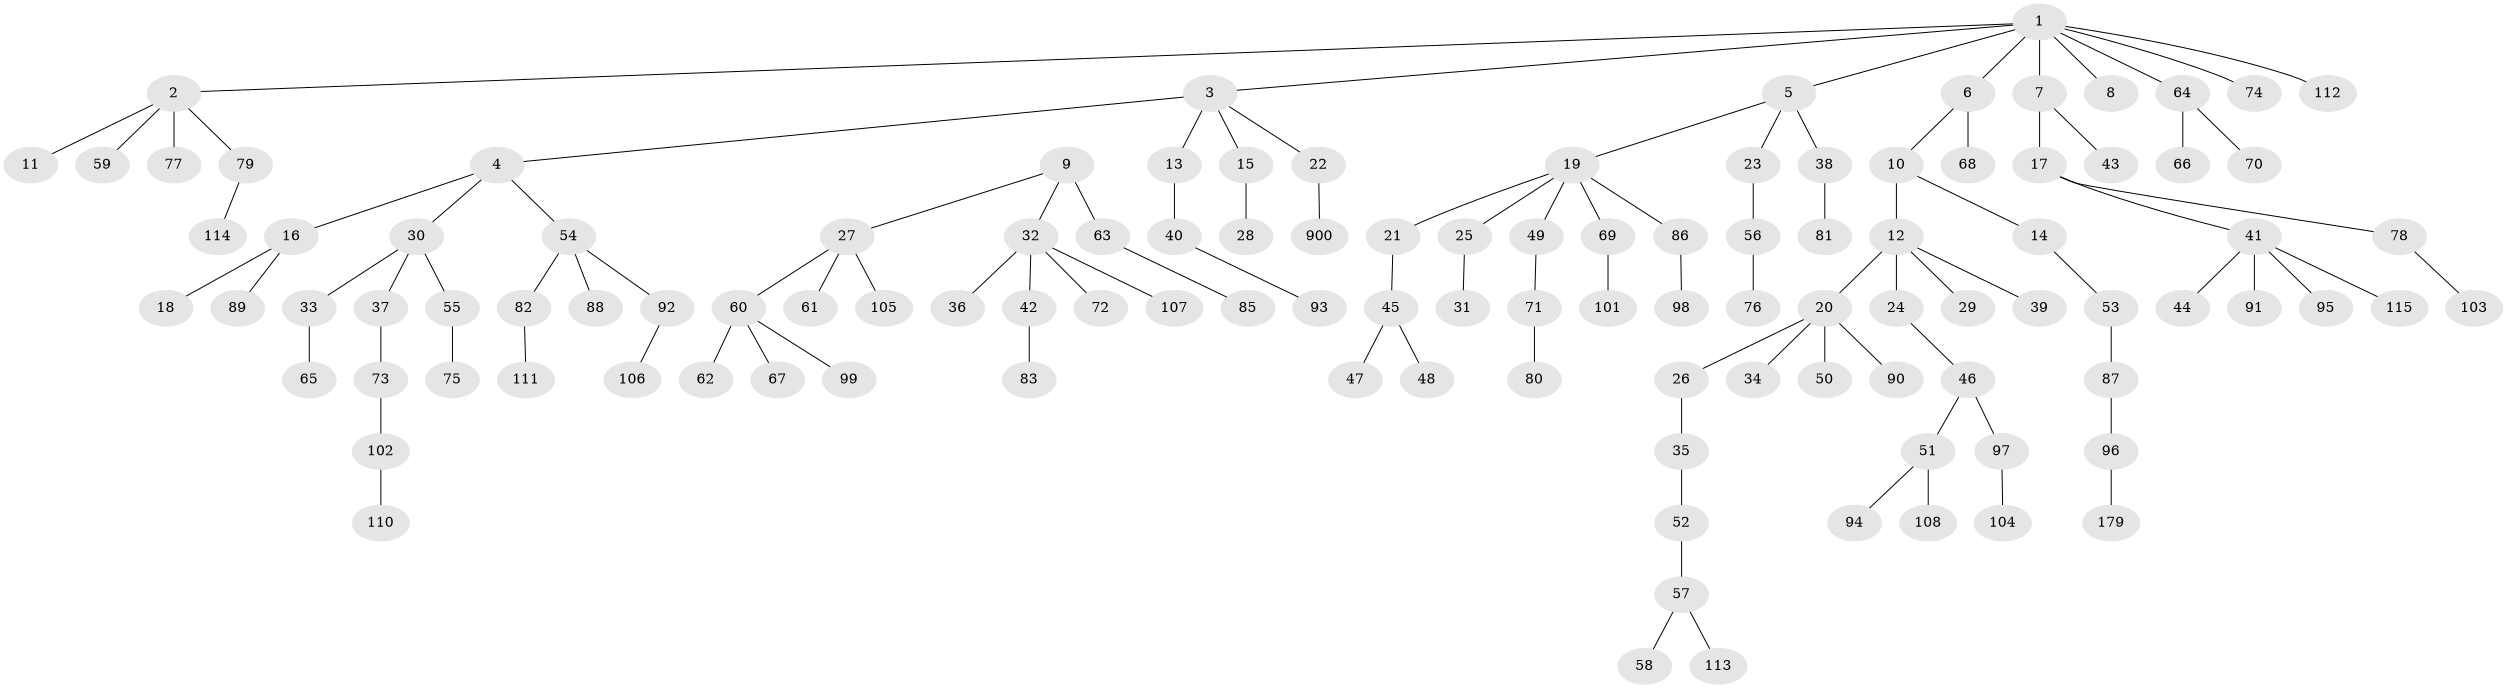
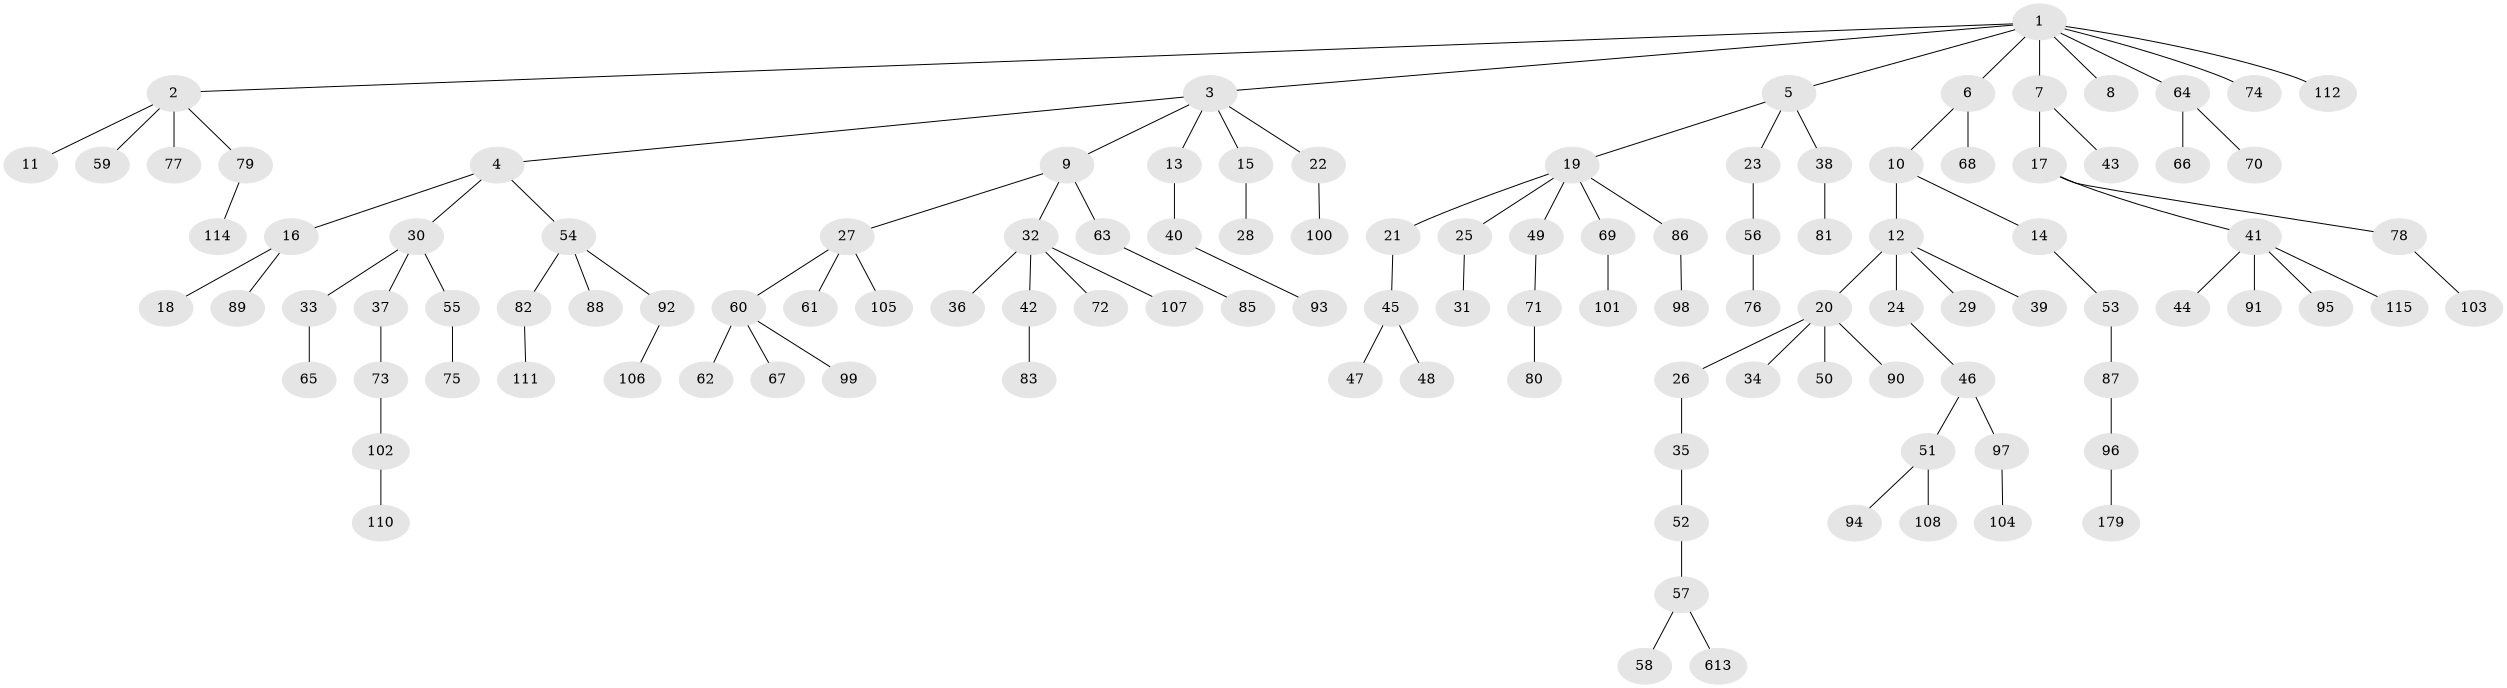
none -> (1139, 129)
(1320, 237) -> (1320, 237)
(1718, 666) -> (1718, 666)
